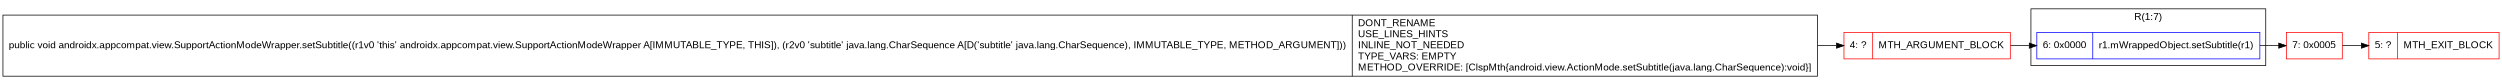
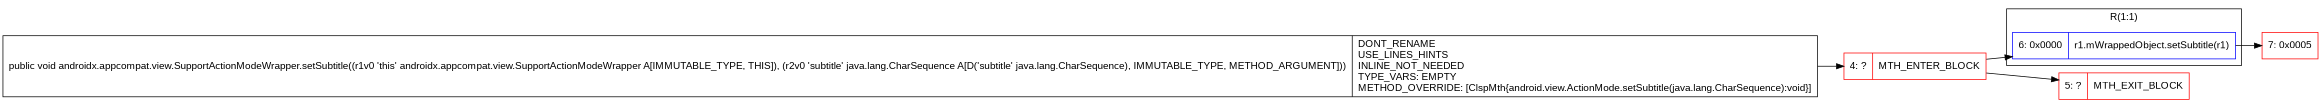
(2148, 17) -> (2124, 17)
(1941, 45) -> (1929, 66)
(2352, 46) -> (2019, 76)
